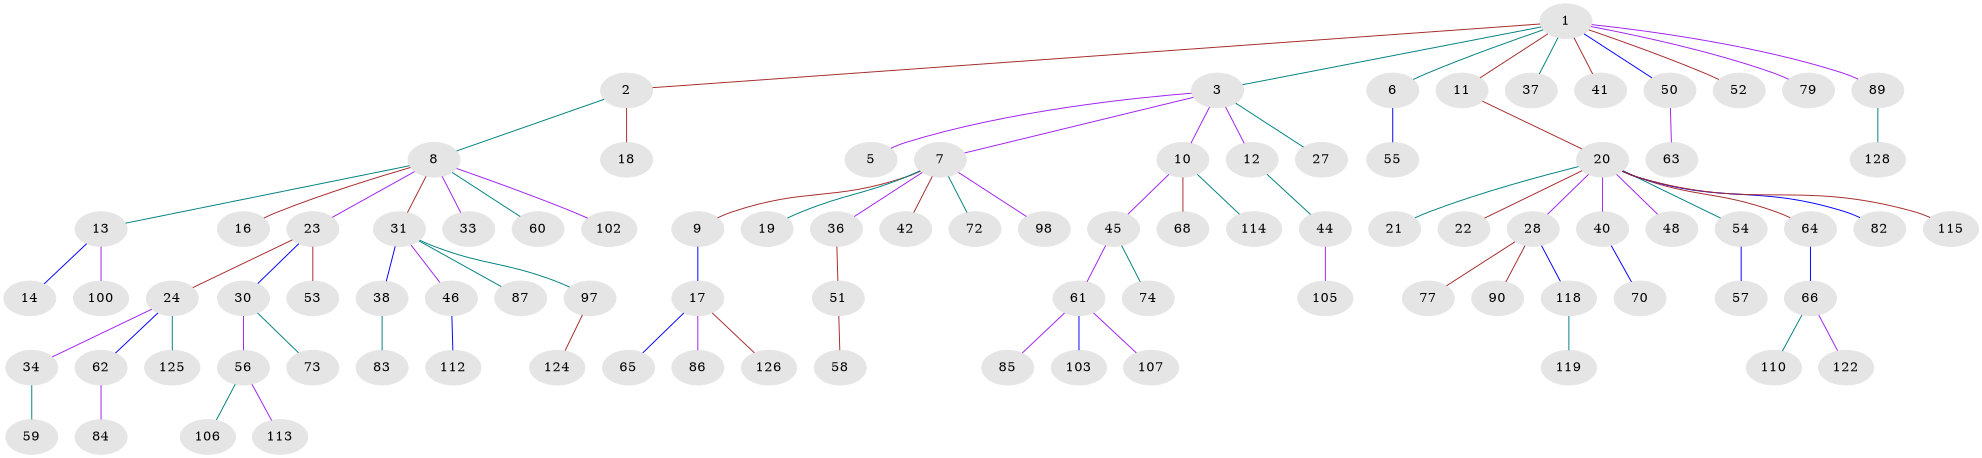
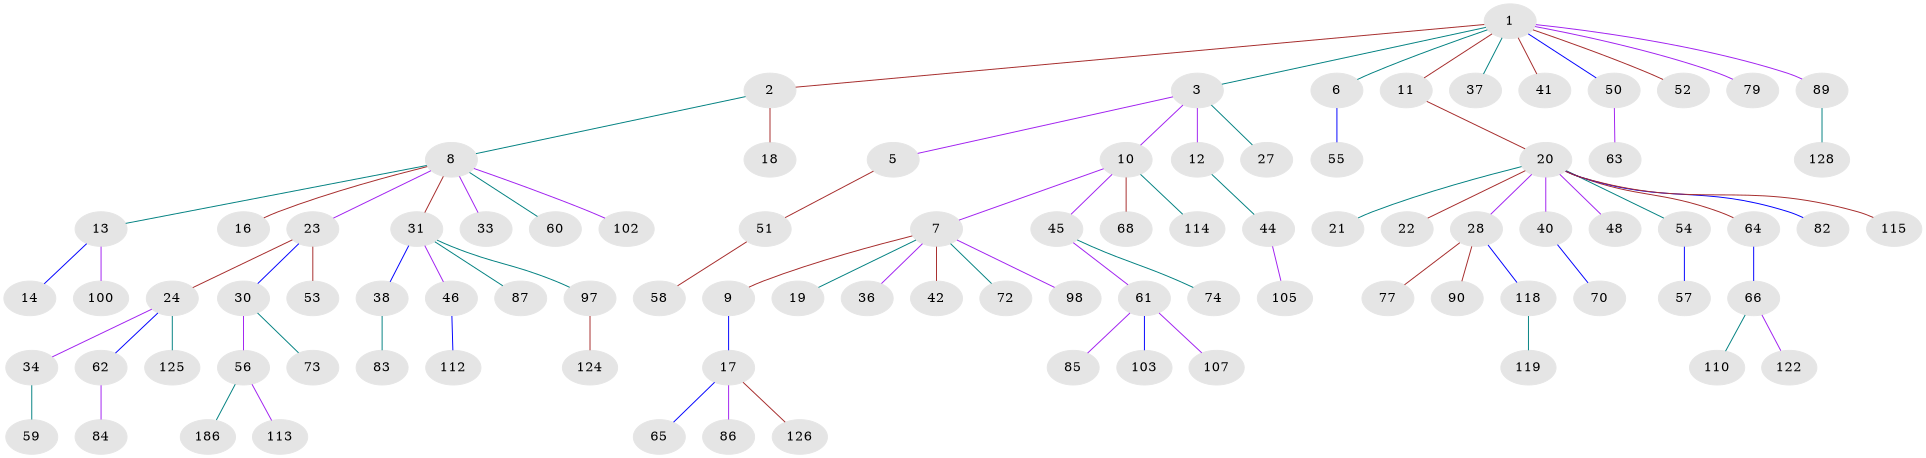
(1079, 125) -> (1031, 194)
(837, 264) -> (829, 194)
(208, 437) -> (208, 437)
